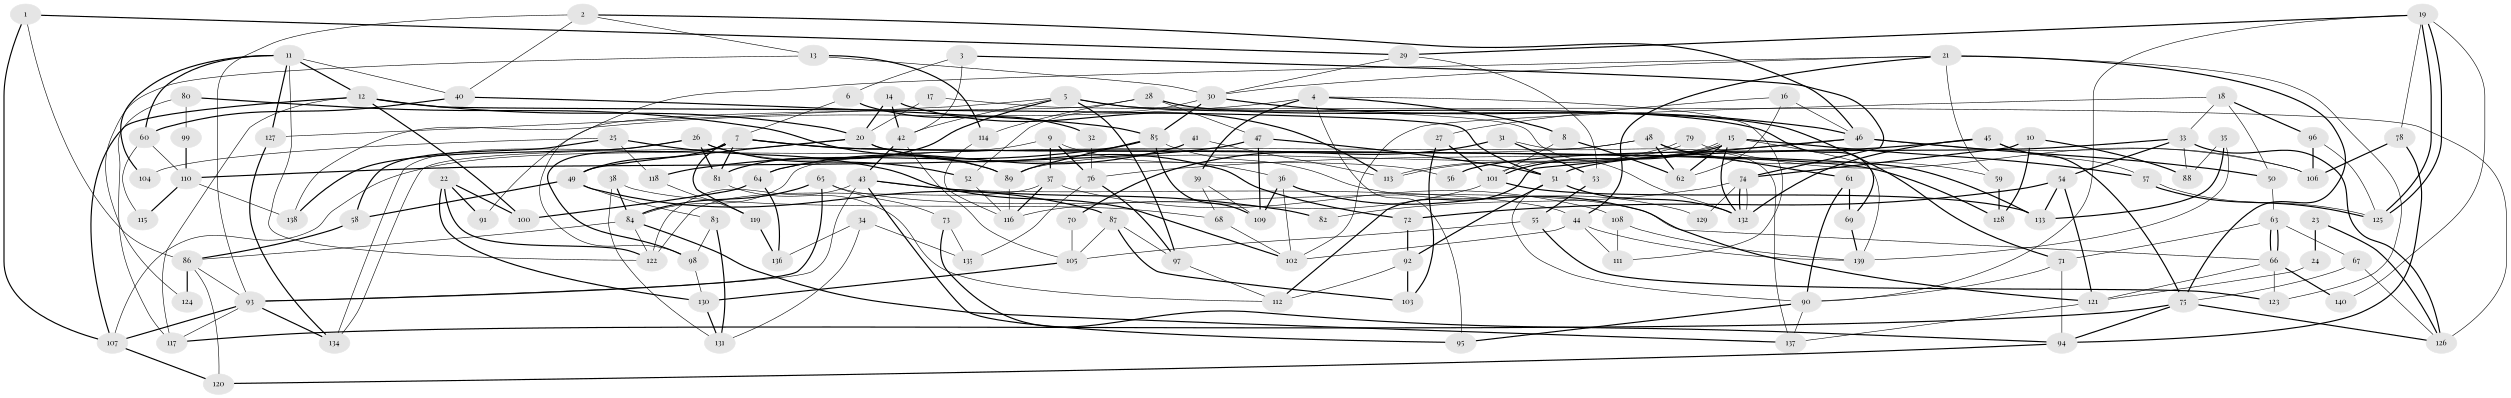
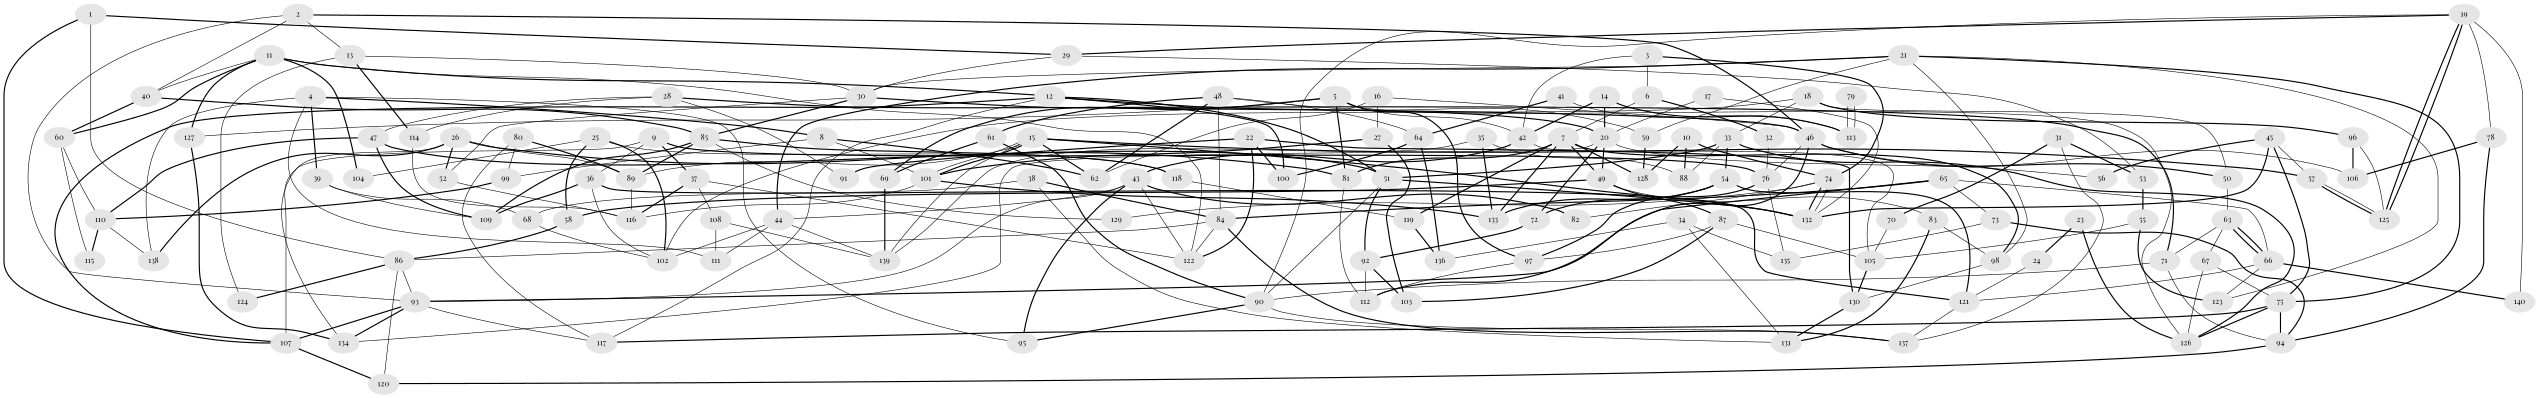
none -> (664, 156)
(2017, 156) -> none
